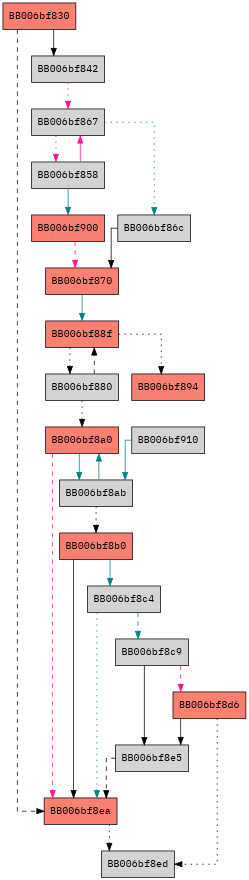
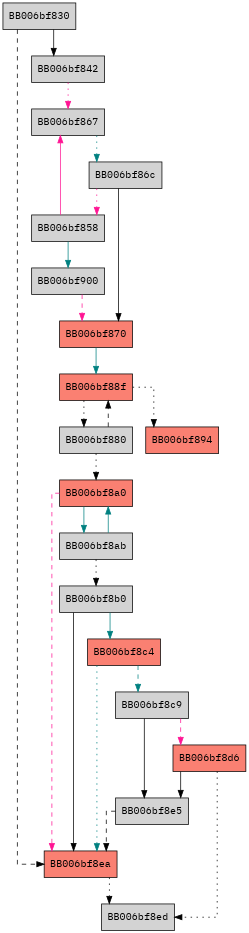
(39, 16) -> (39, 16)
(56, 145) -> (97, 198)
(68, 228) -> (68, 281)
(168, 440) -> none
(96, 546) -> (96, 599)
(124, 599) -> (124, 652)
